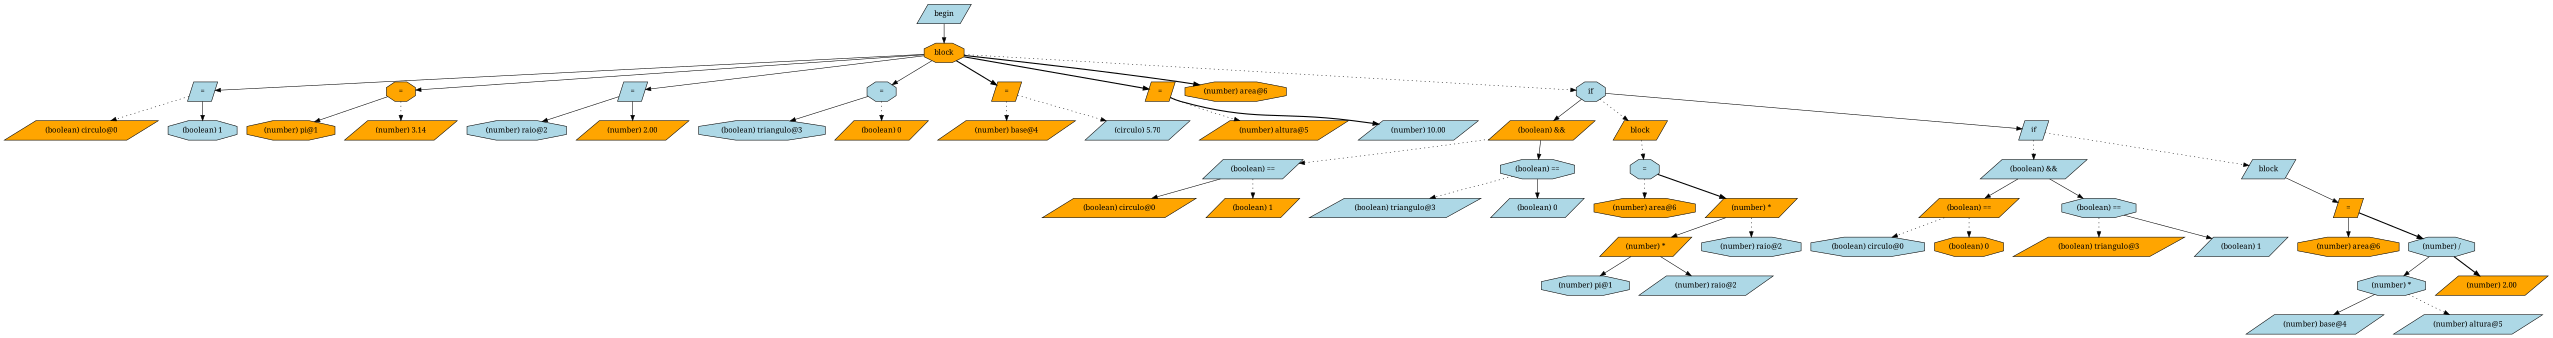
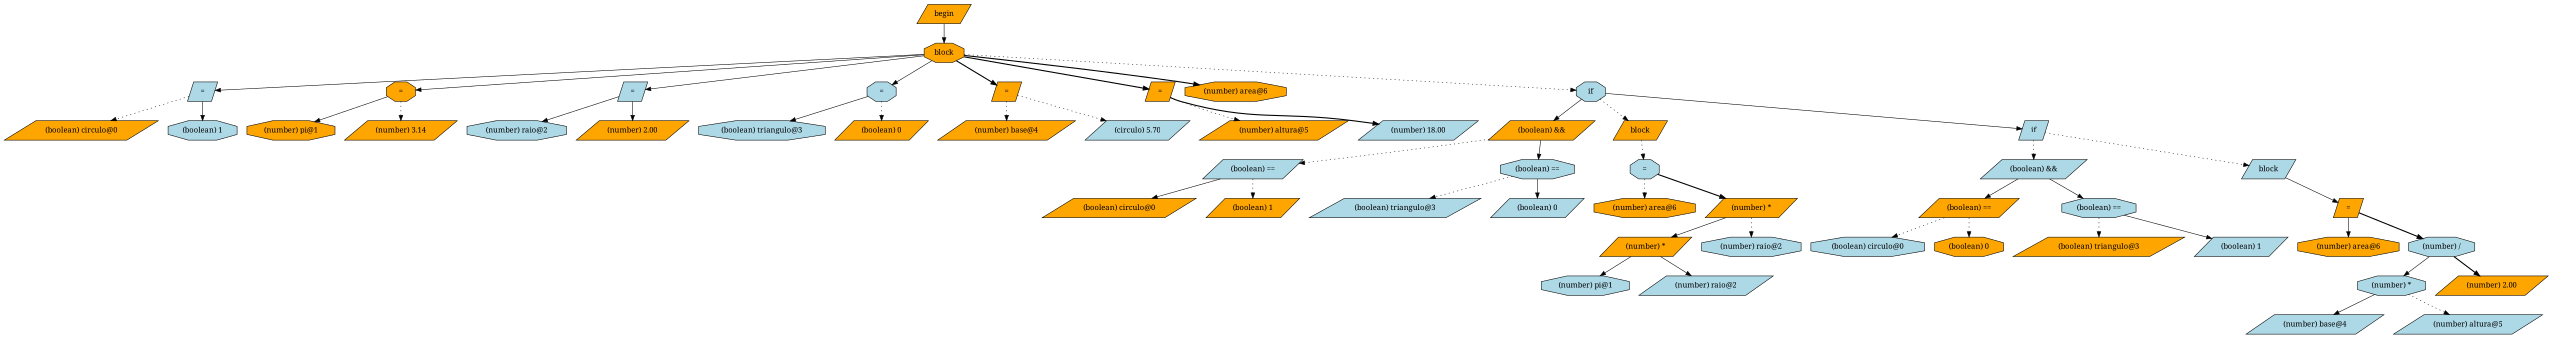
(944, 14) -> (944, 14)
(1418, 130) -> (1418, 130)
